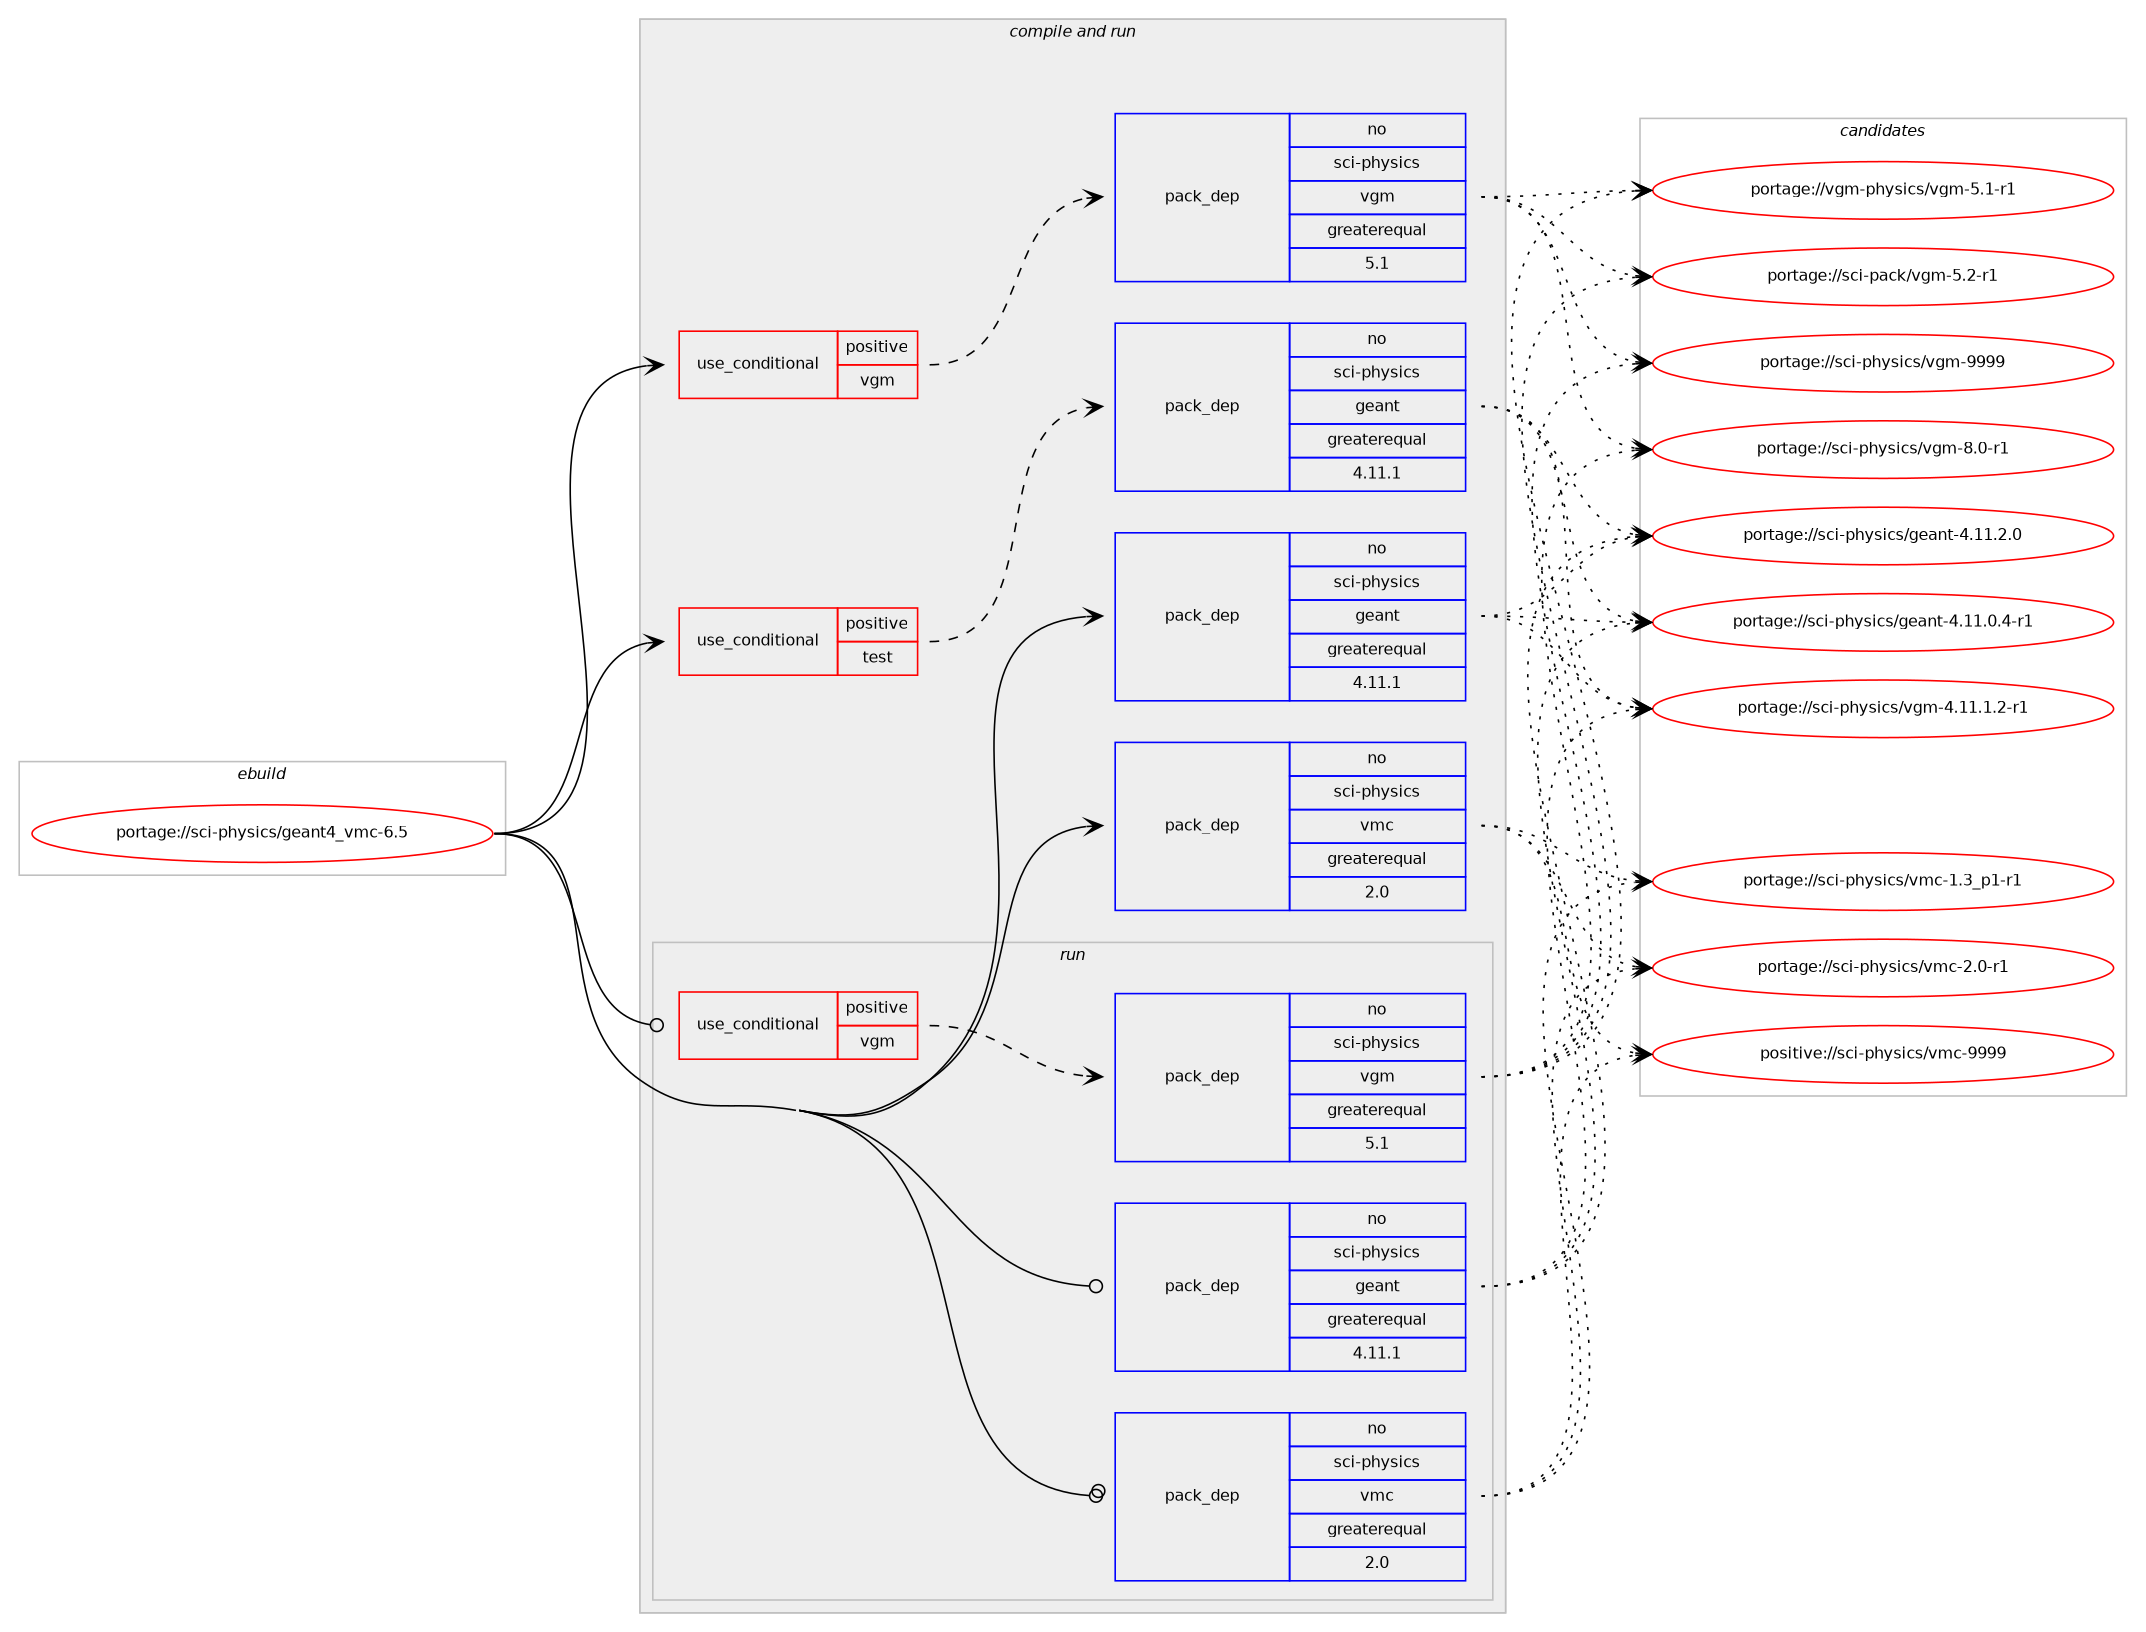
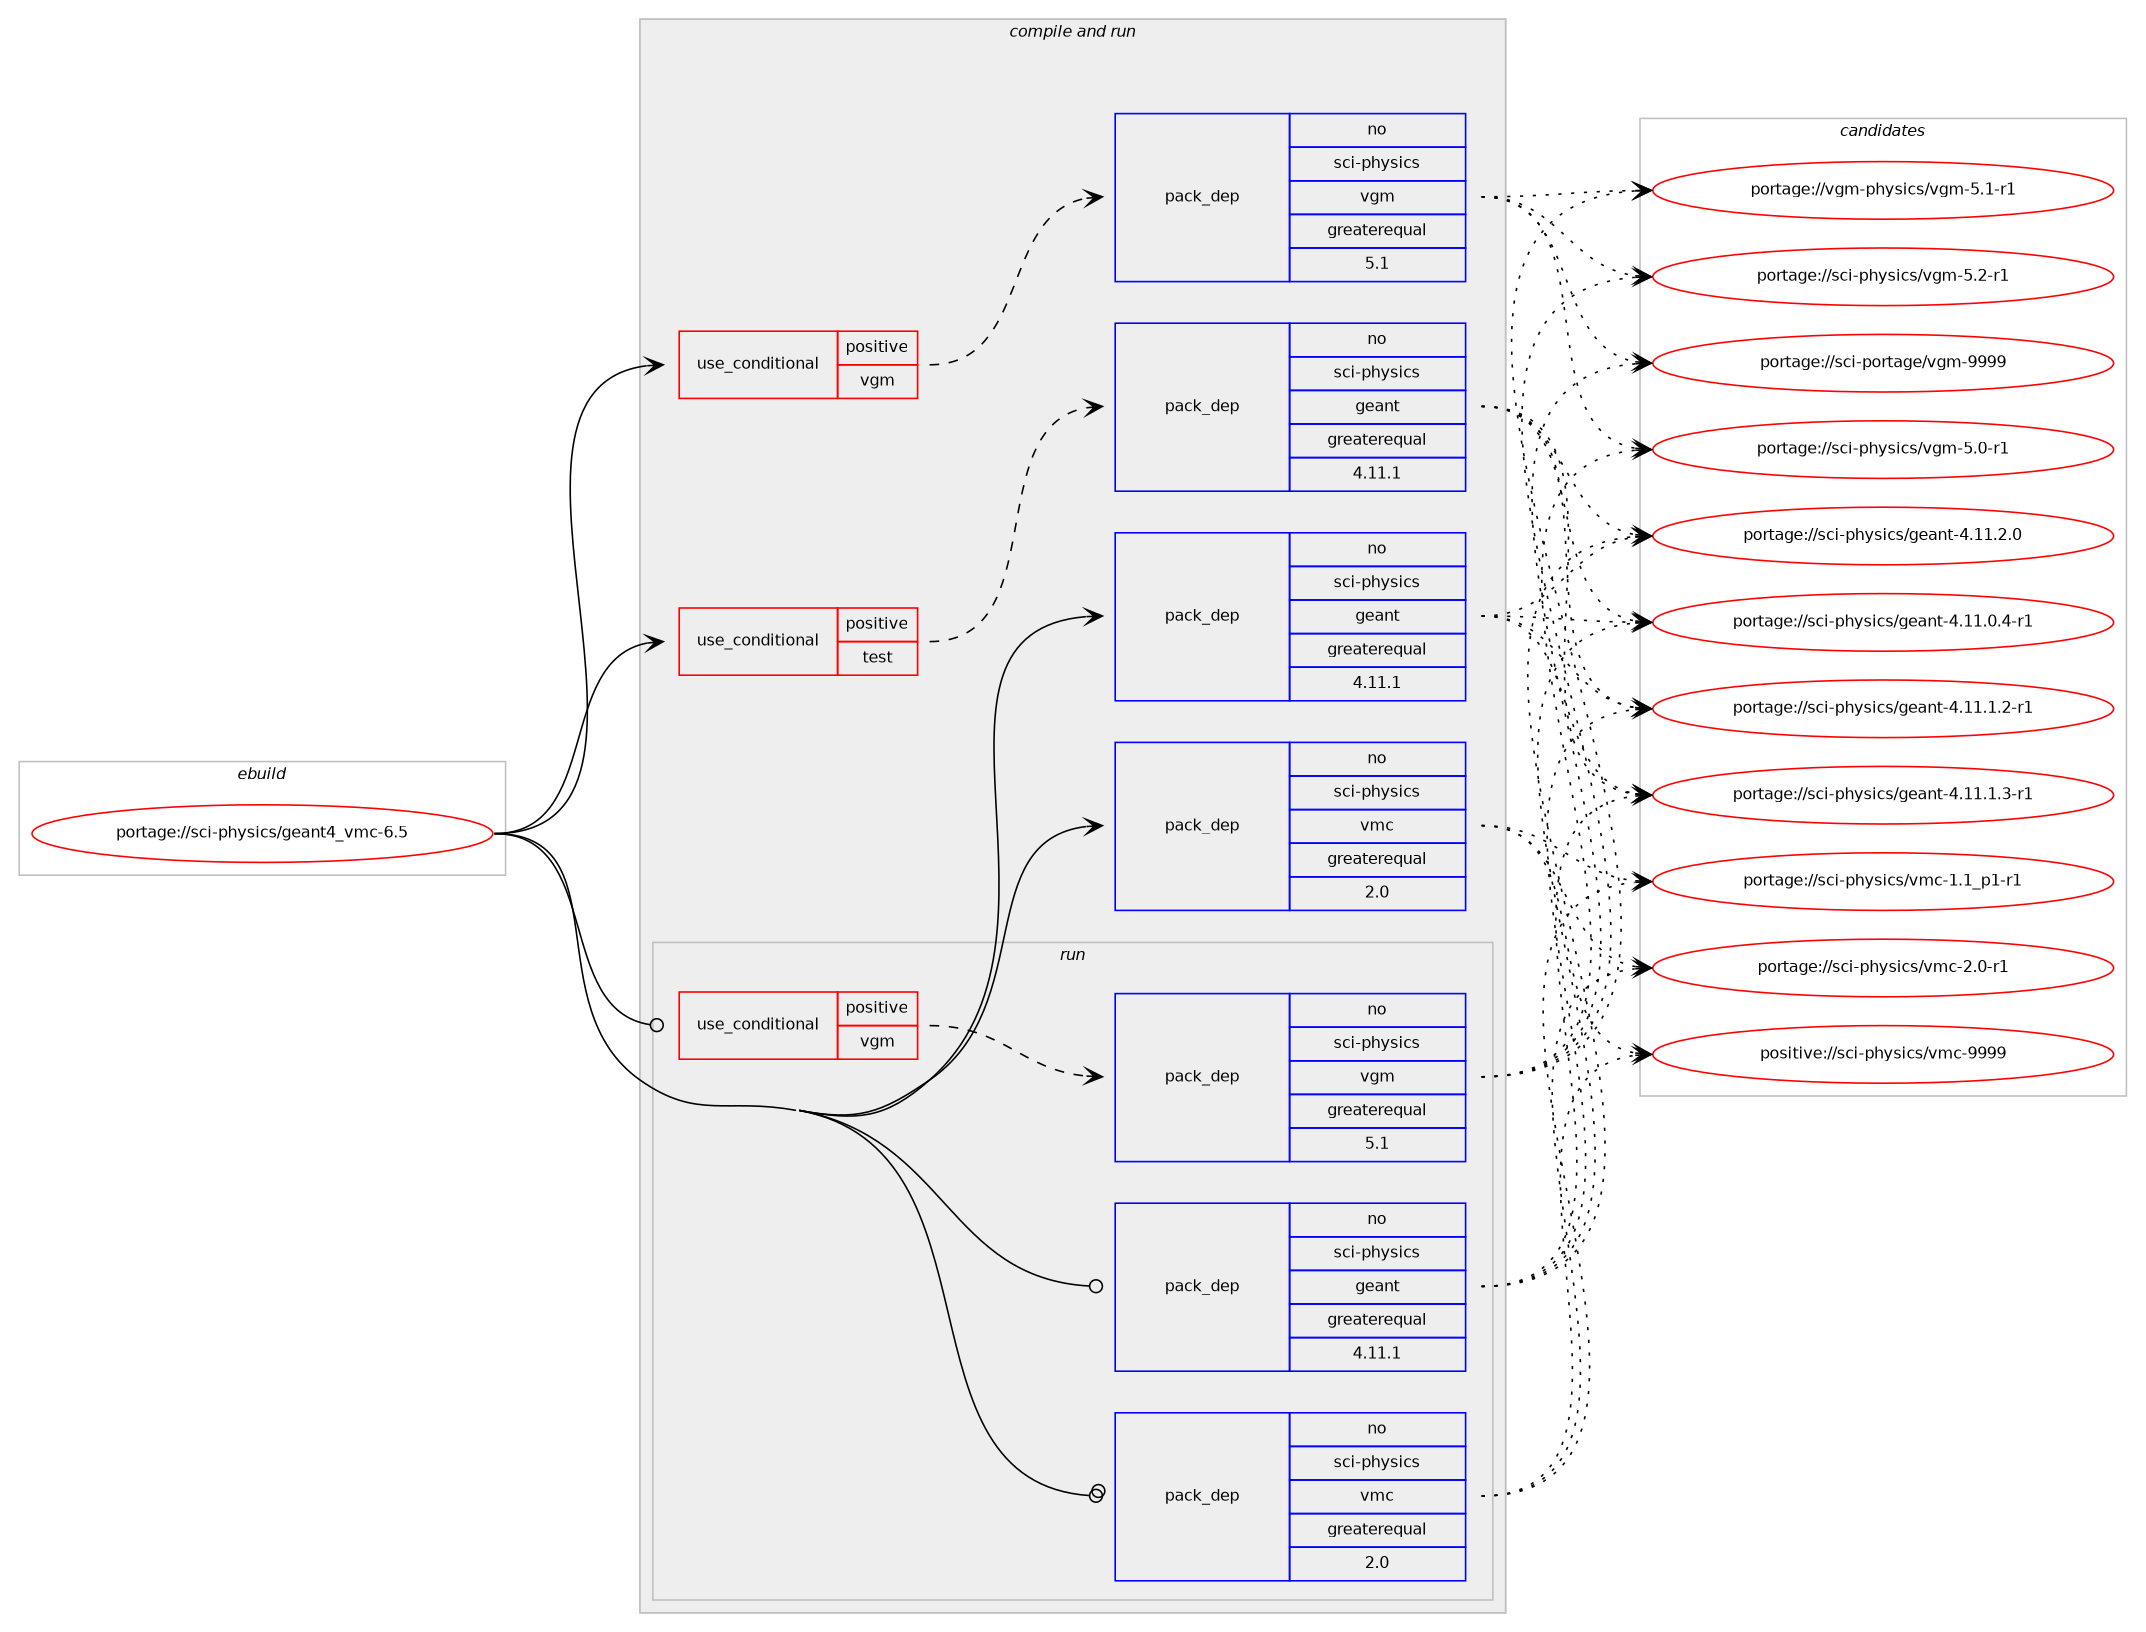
(1883, 277) -> (1883, 277)
(1883, 363) -> (1883, 363)
(1883, 450) -> (1883, 450)
(1883, 709) -> (1883, 709)
none -> (1883, 795)
(1883, 882) -> (1883, 882)
